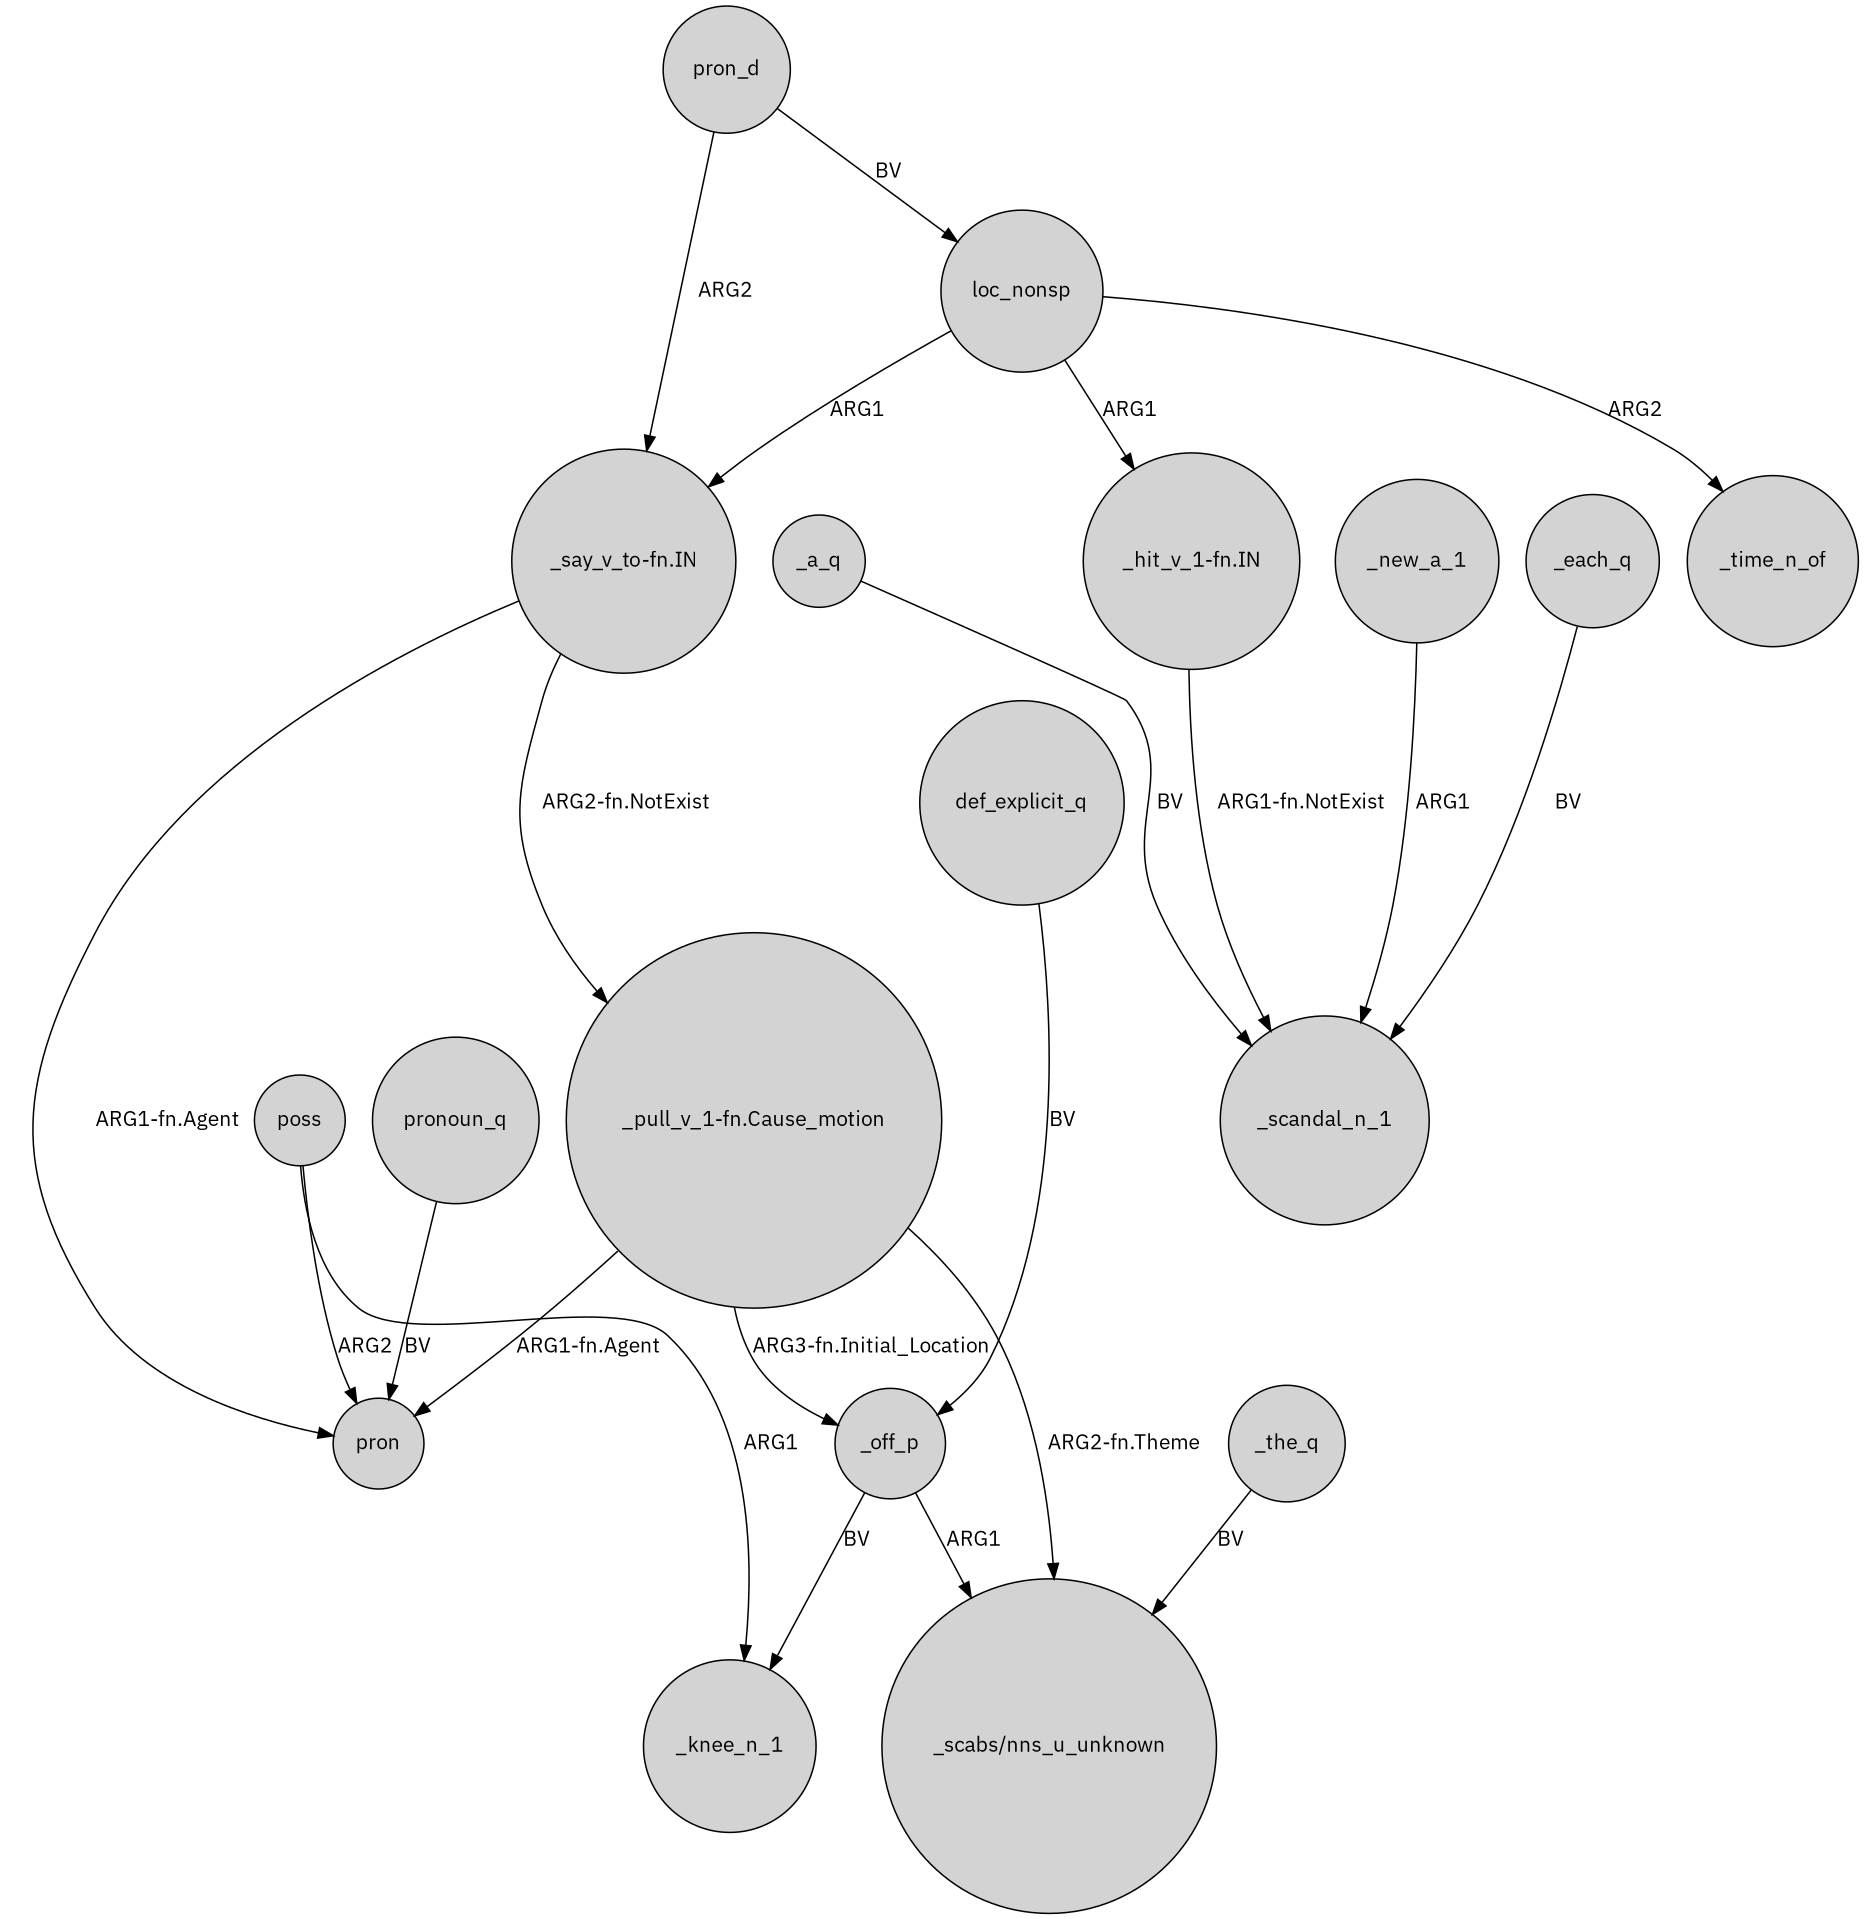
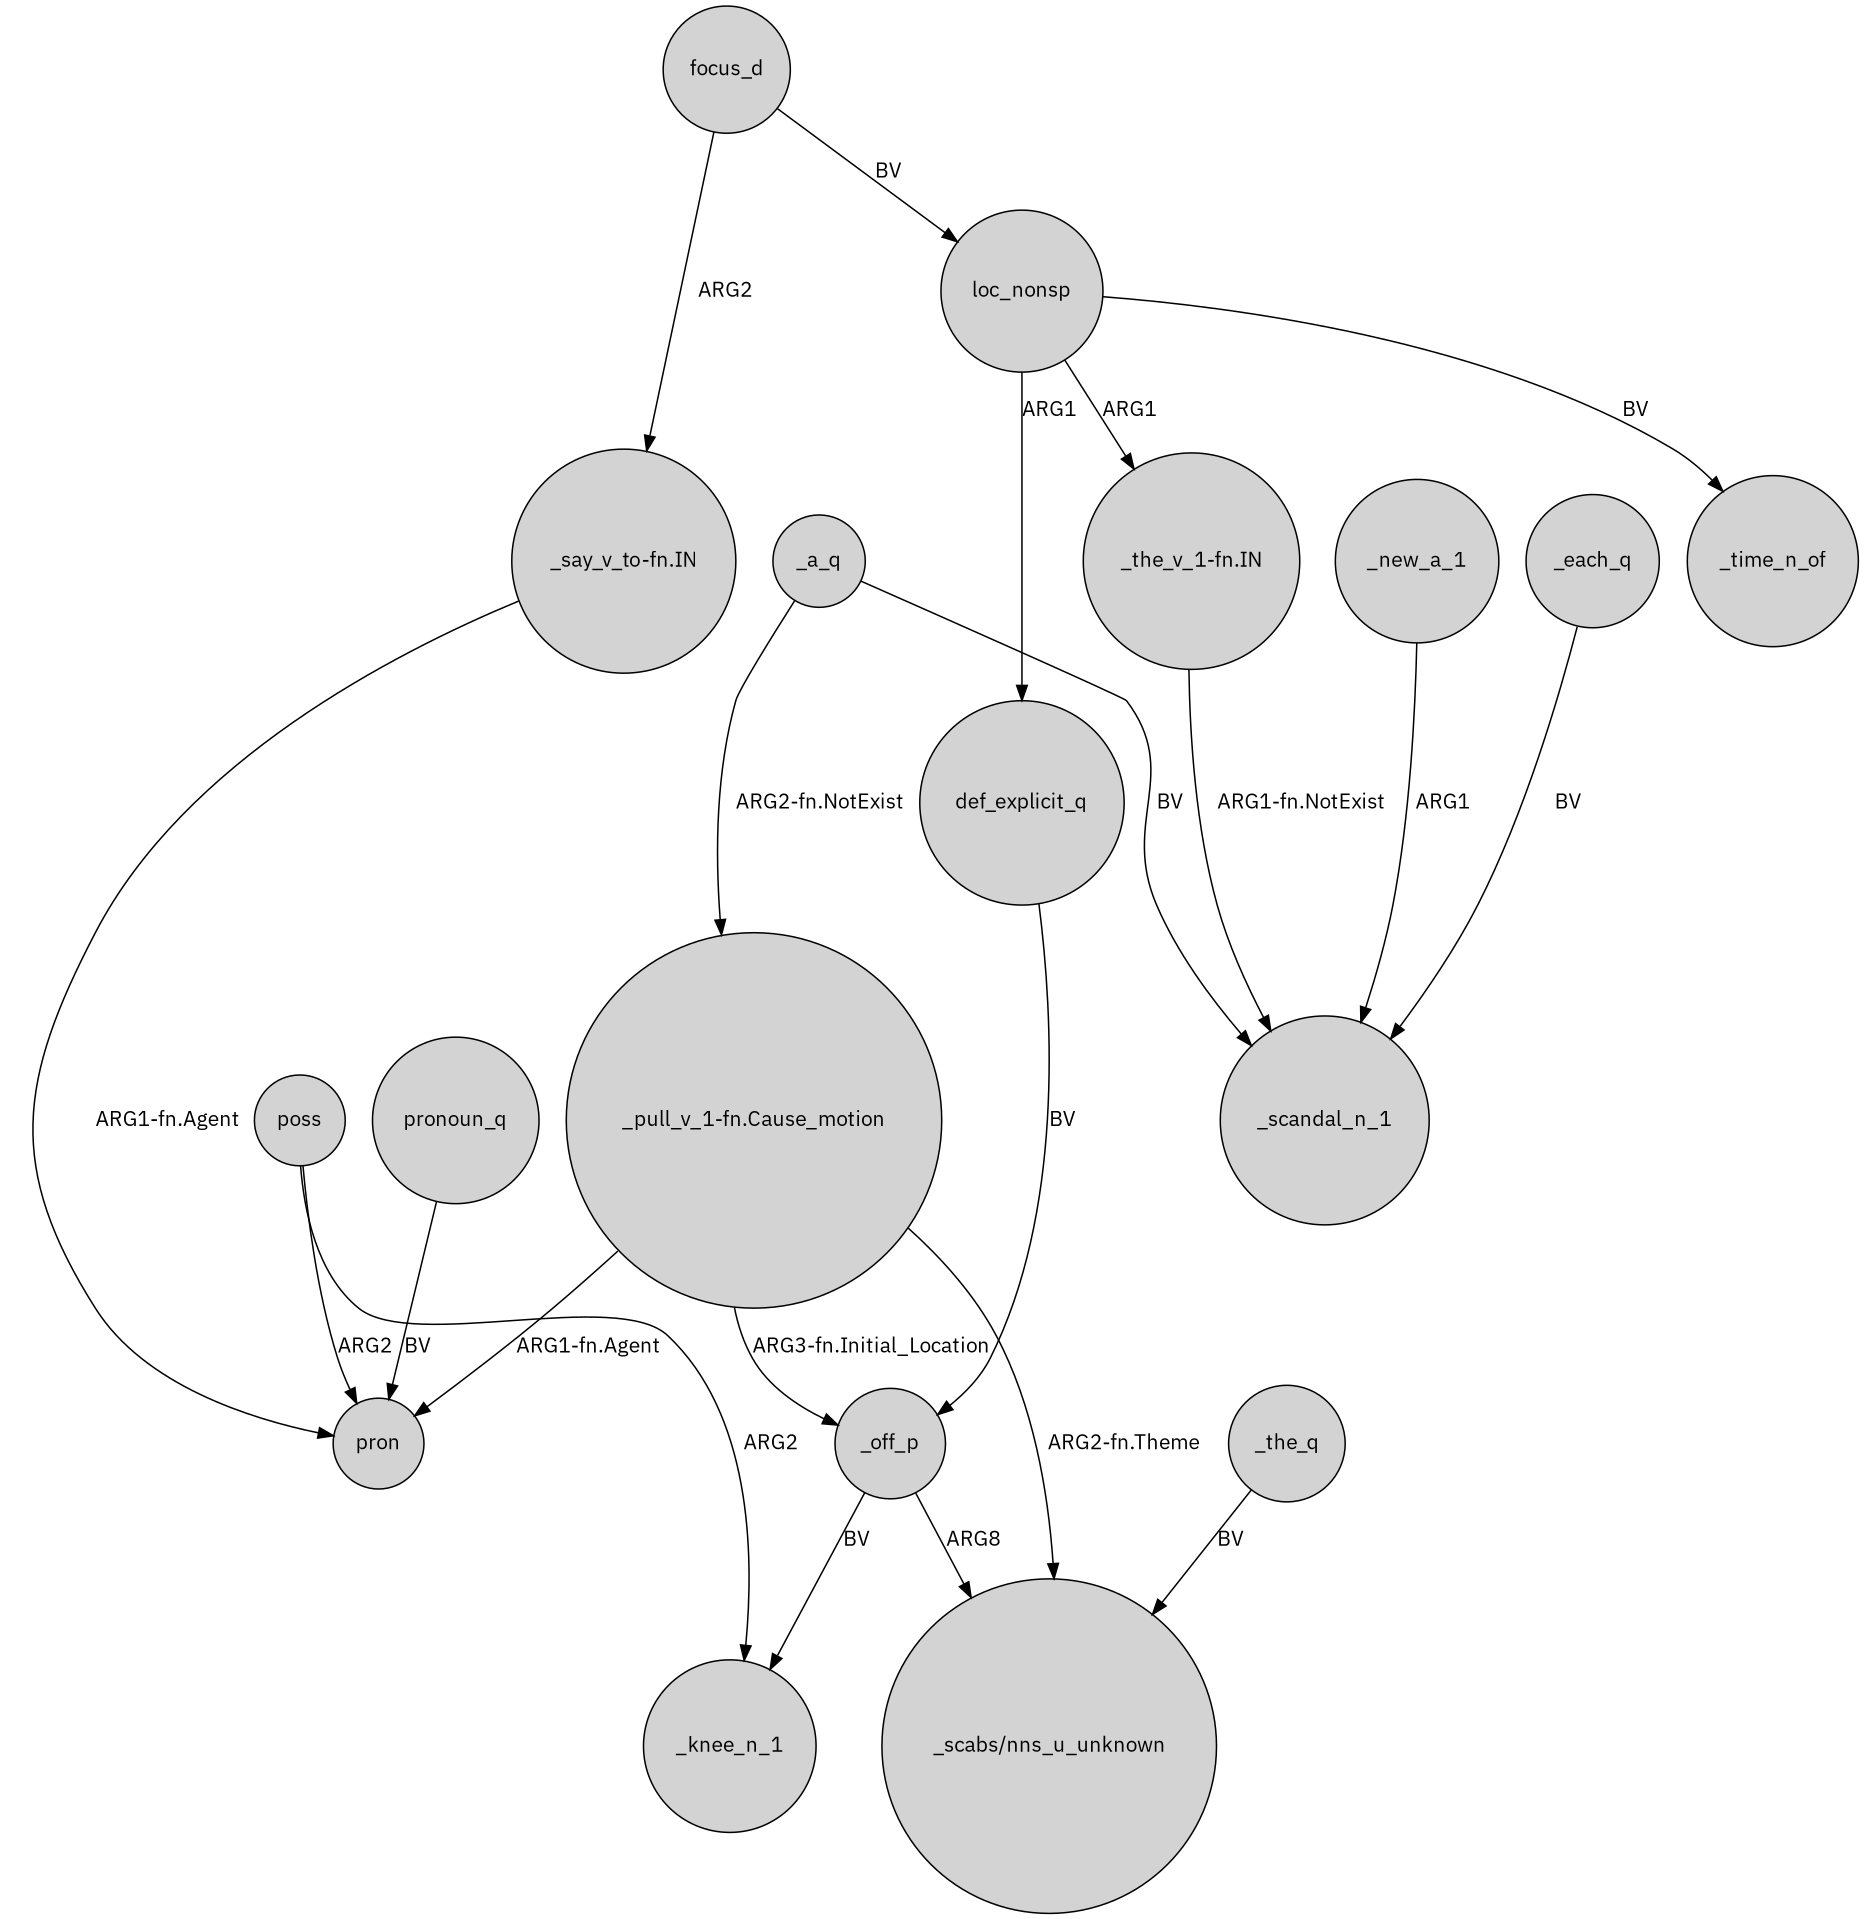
(727, 70) -> (727, 70)
(833, 400) -> (1022, 529)
(1636, 410) -> (1636, 410)
(1192, 561) -> (1192, 561)
(521, 829) -> (725, 752)
(771, 1444) -> (771, 1444)
(974, 1540) -> (974, 1540)
